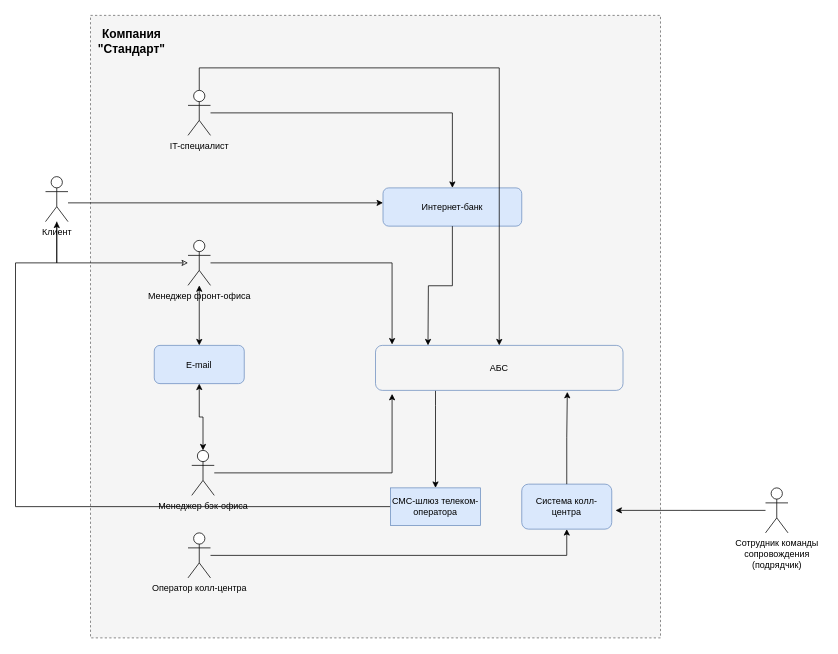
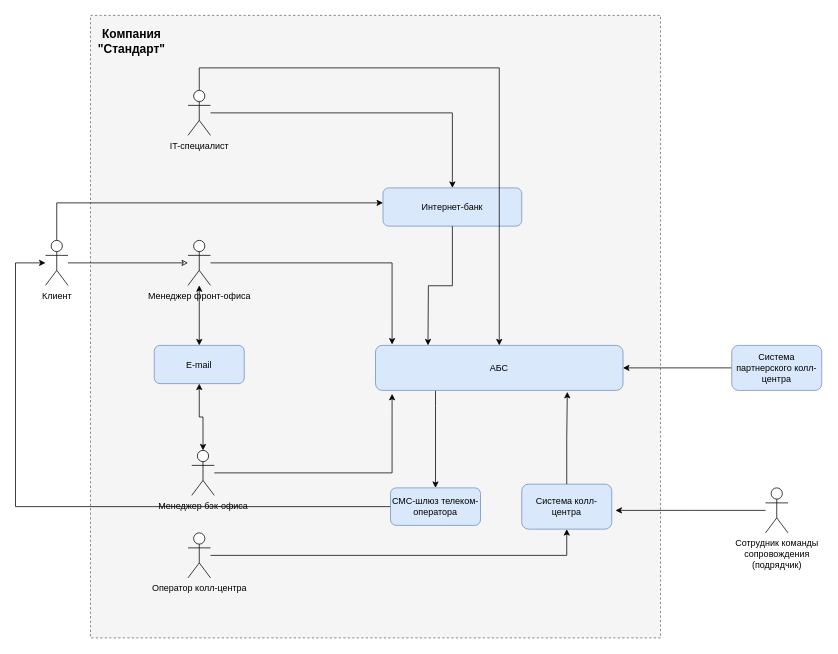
(57, 199) -> (57, 263)
(499, 368) -> (499, 368)
none -> (629, 368)
none -> (777, 368)
(435, 507) -> (435, 507)
